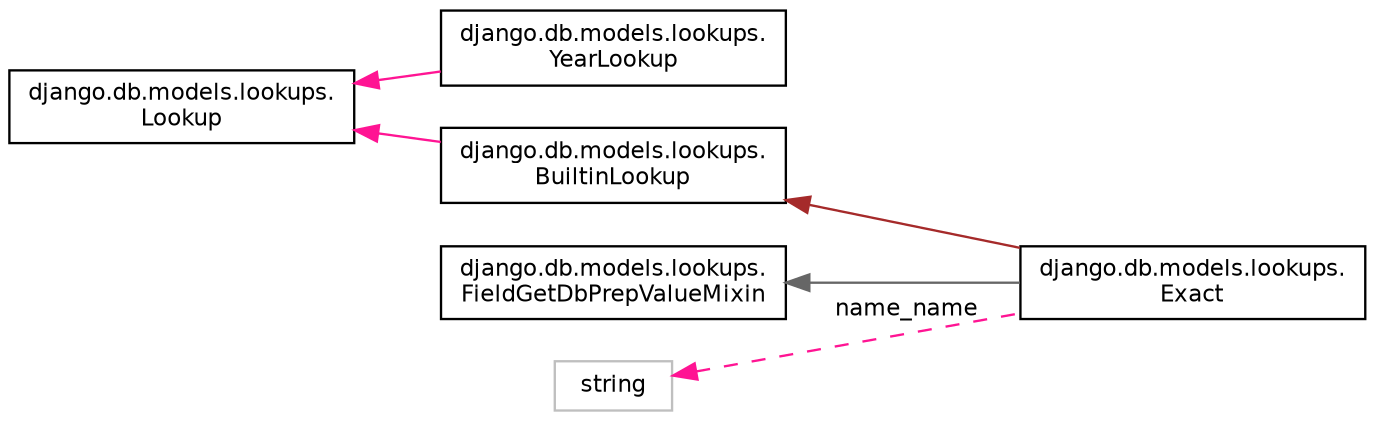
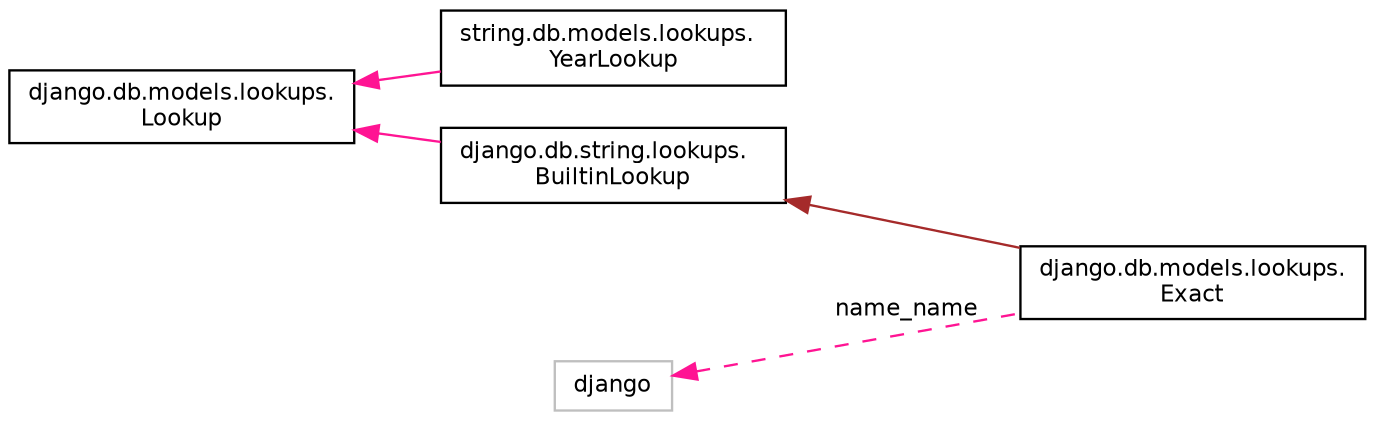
(613, 48) -> (613, 48)
(613, 165) -> (613, 165)
(613, 283) -> none
(613, 386) -> (613, 386)
